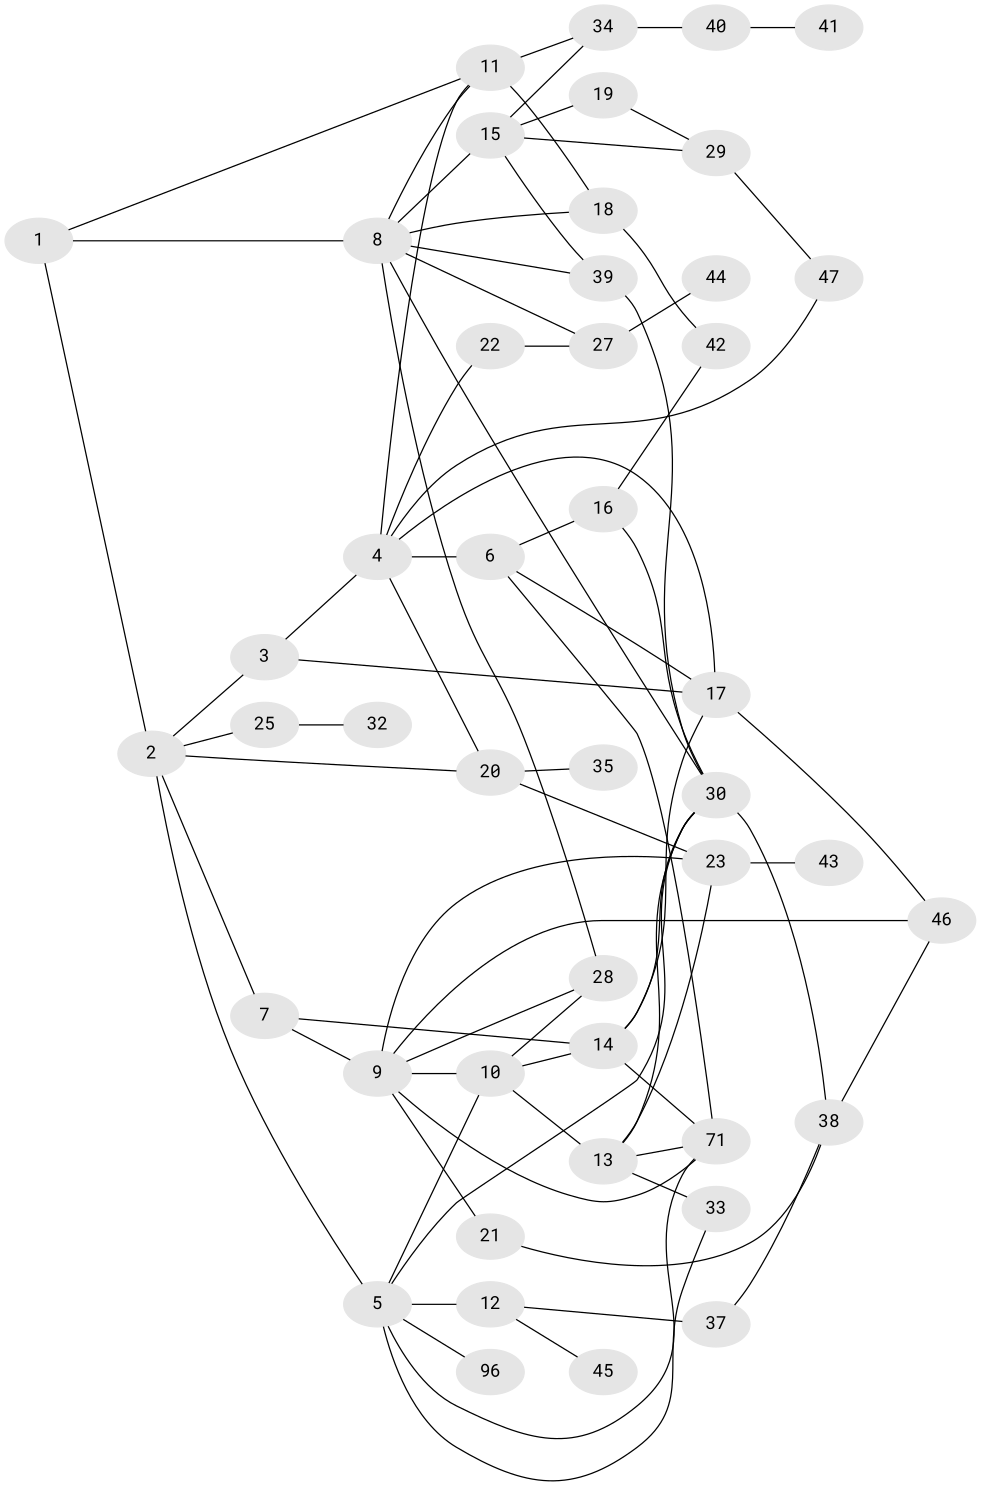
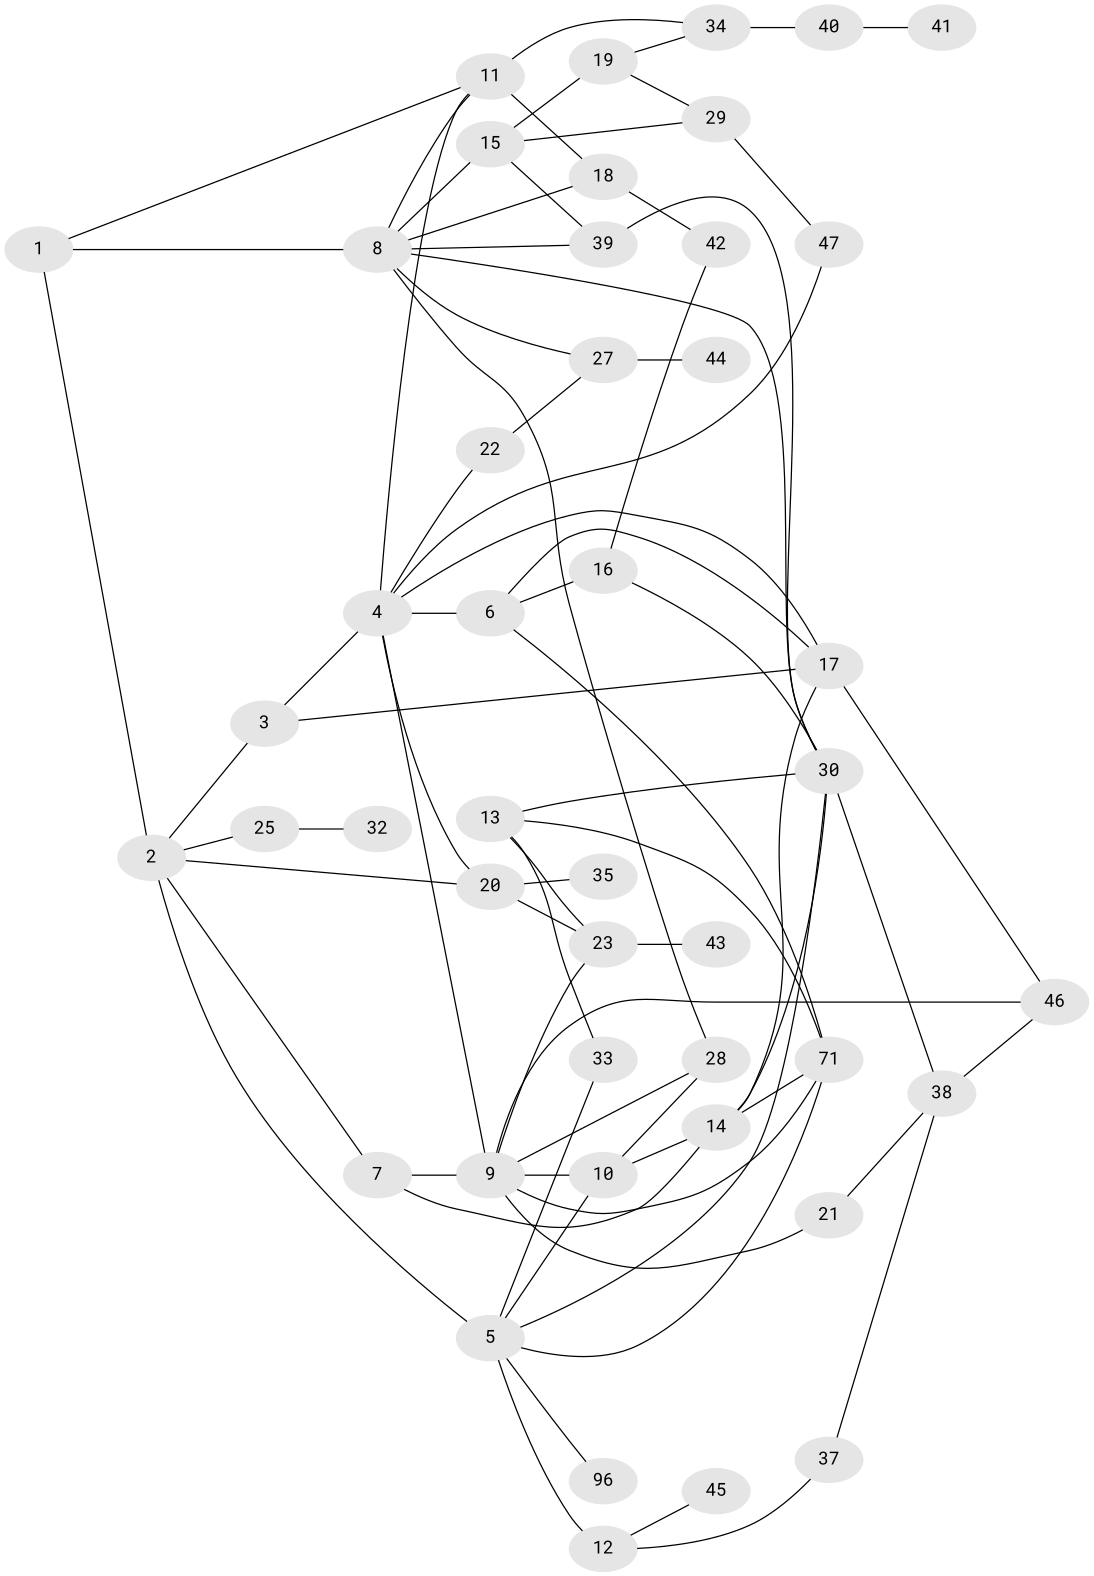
(547, 82) -> (660, 44)
none -> (434, 894)
(547, 1117) -> none
